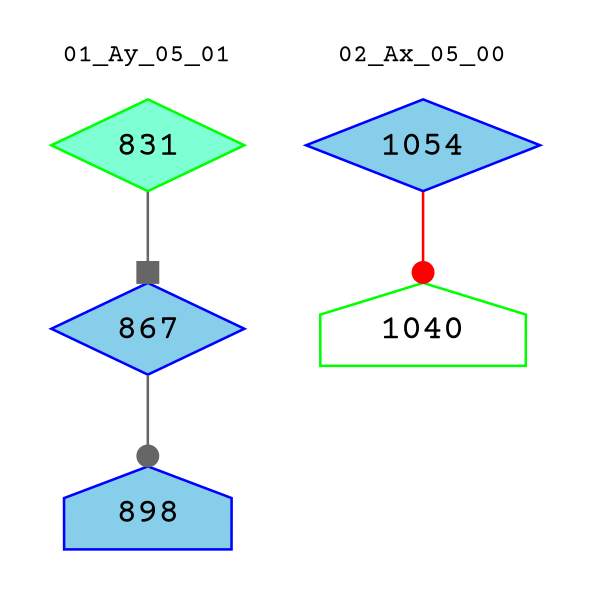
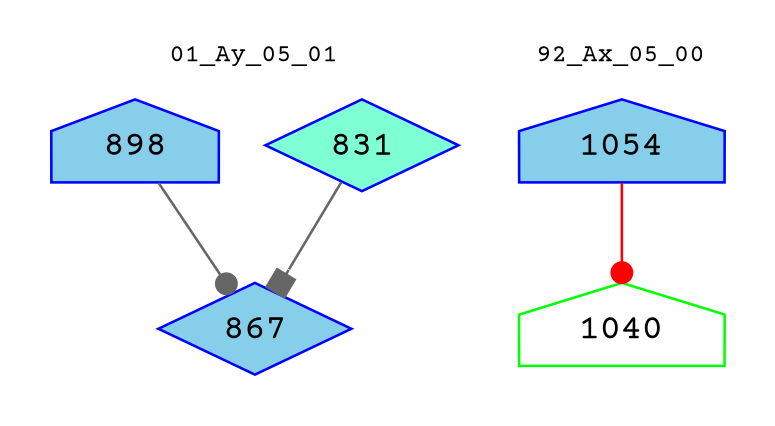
(423, 55) -> (622, 55)
(148, 145) -> (362, 145)
(423, 145) -> (622, 145)
(148, 411) -> (190, 229)
